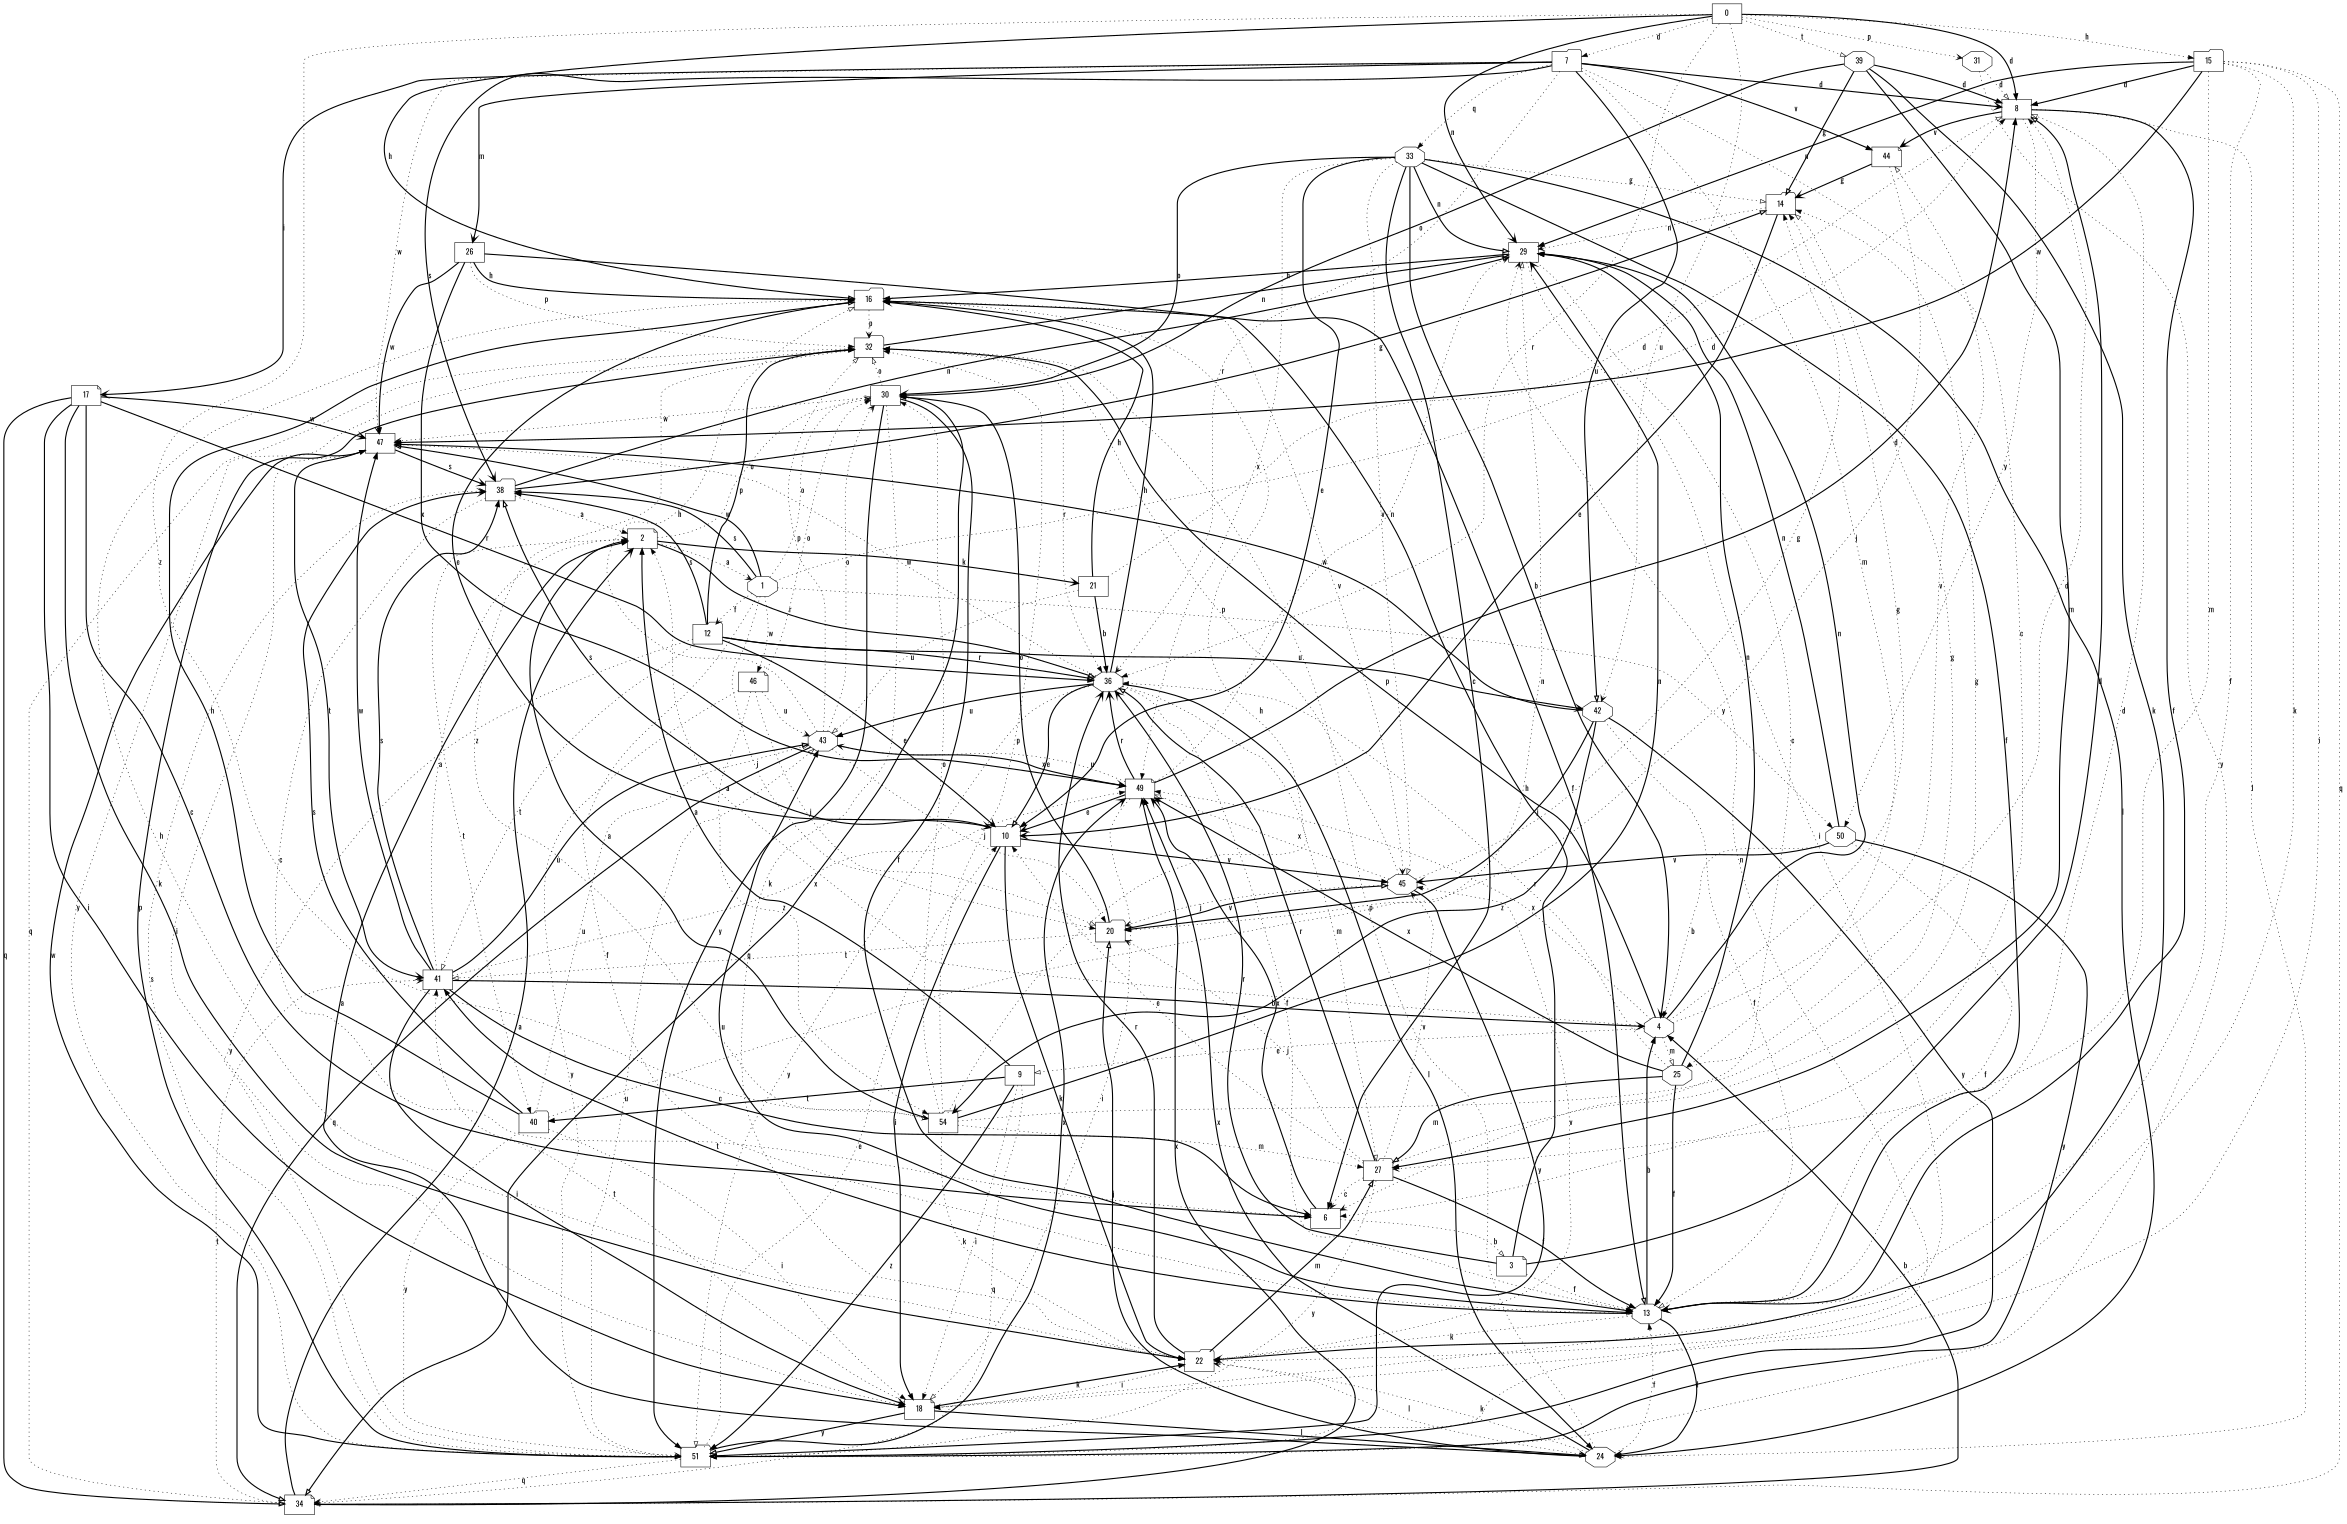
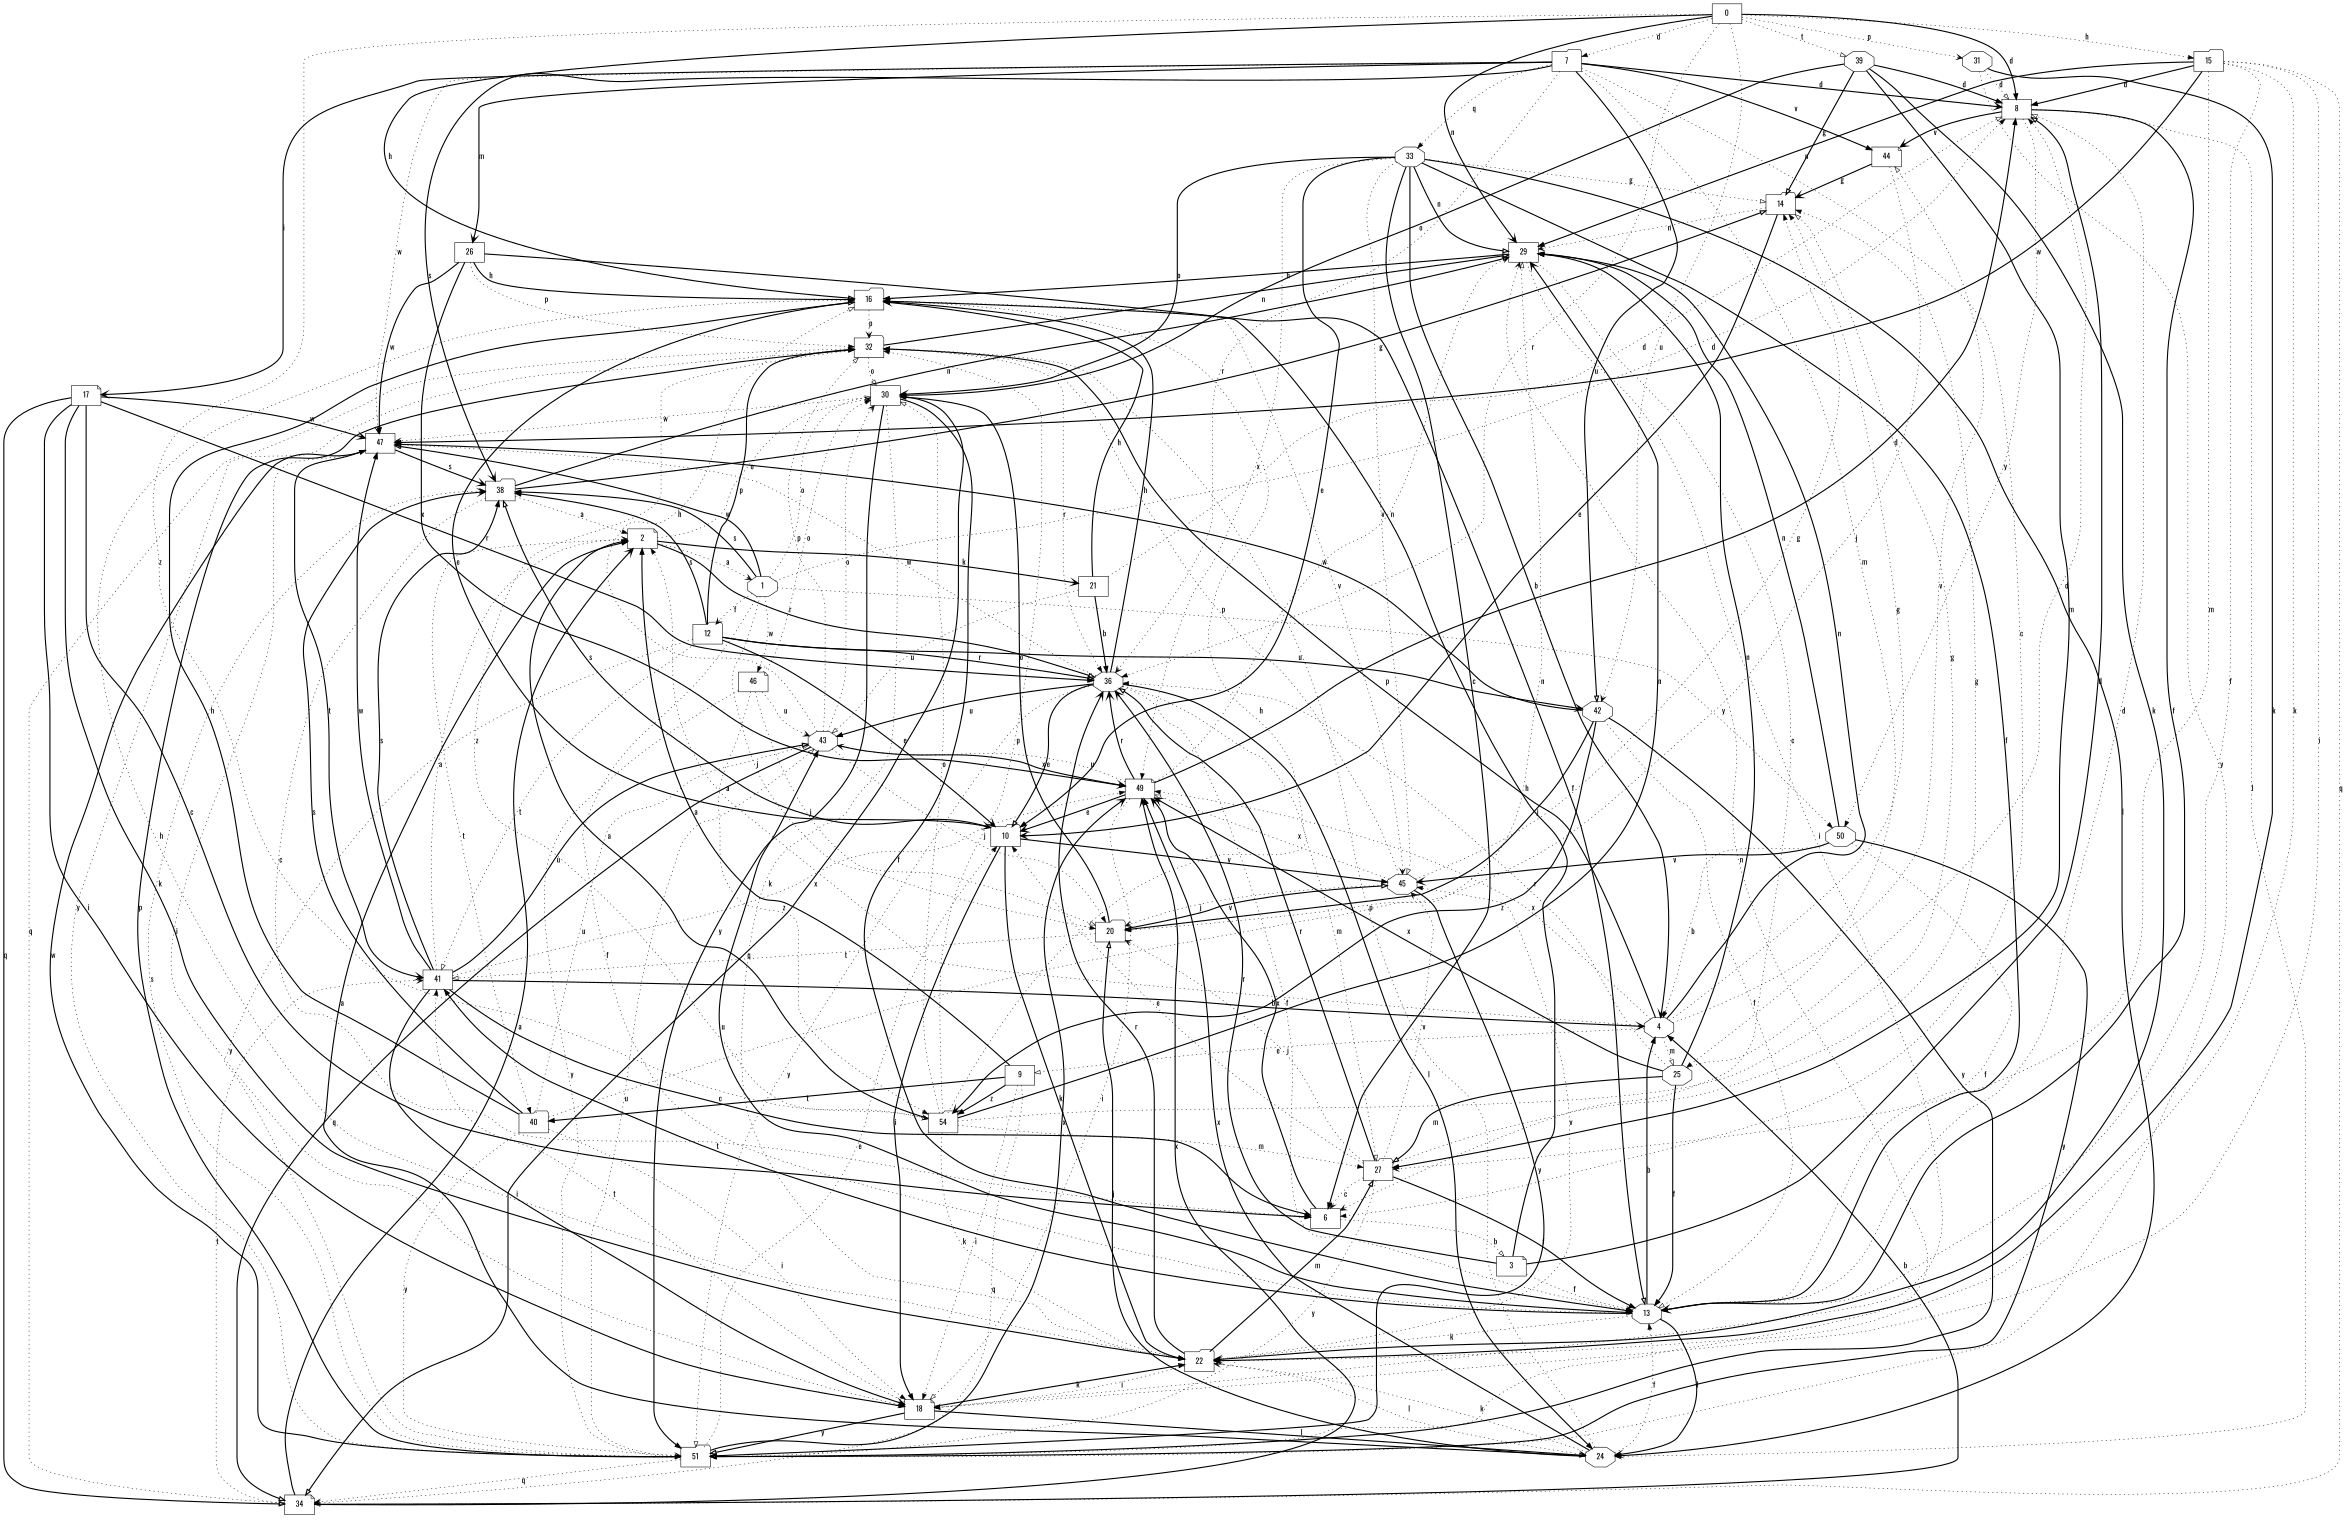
(878, 374) -> (869, 370)
(941, 771) -> (941, 771)
none -> (2234, 993)
(883, 1266) -> (984, 1099)
